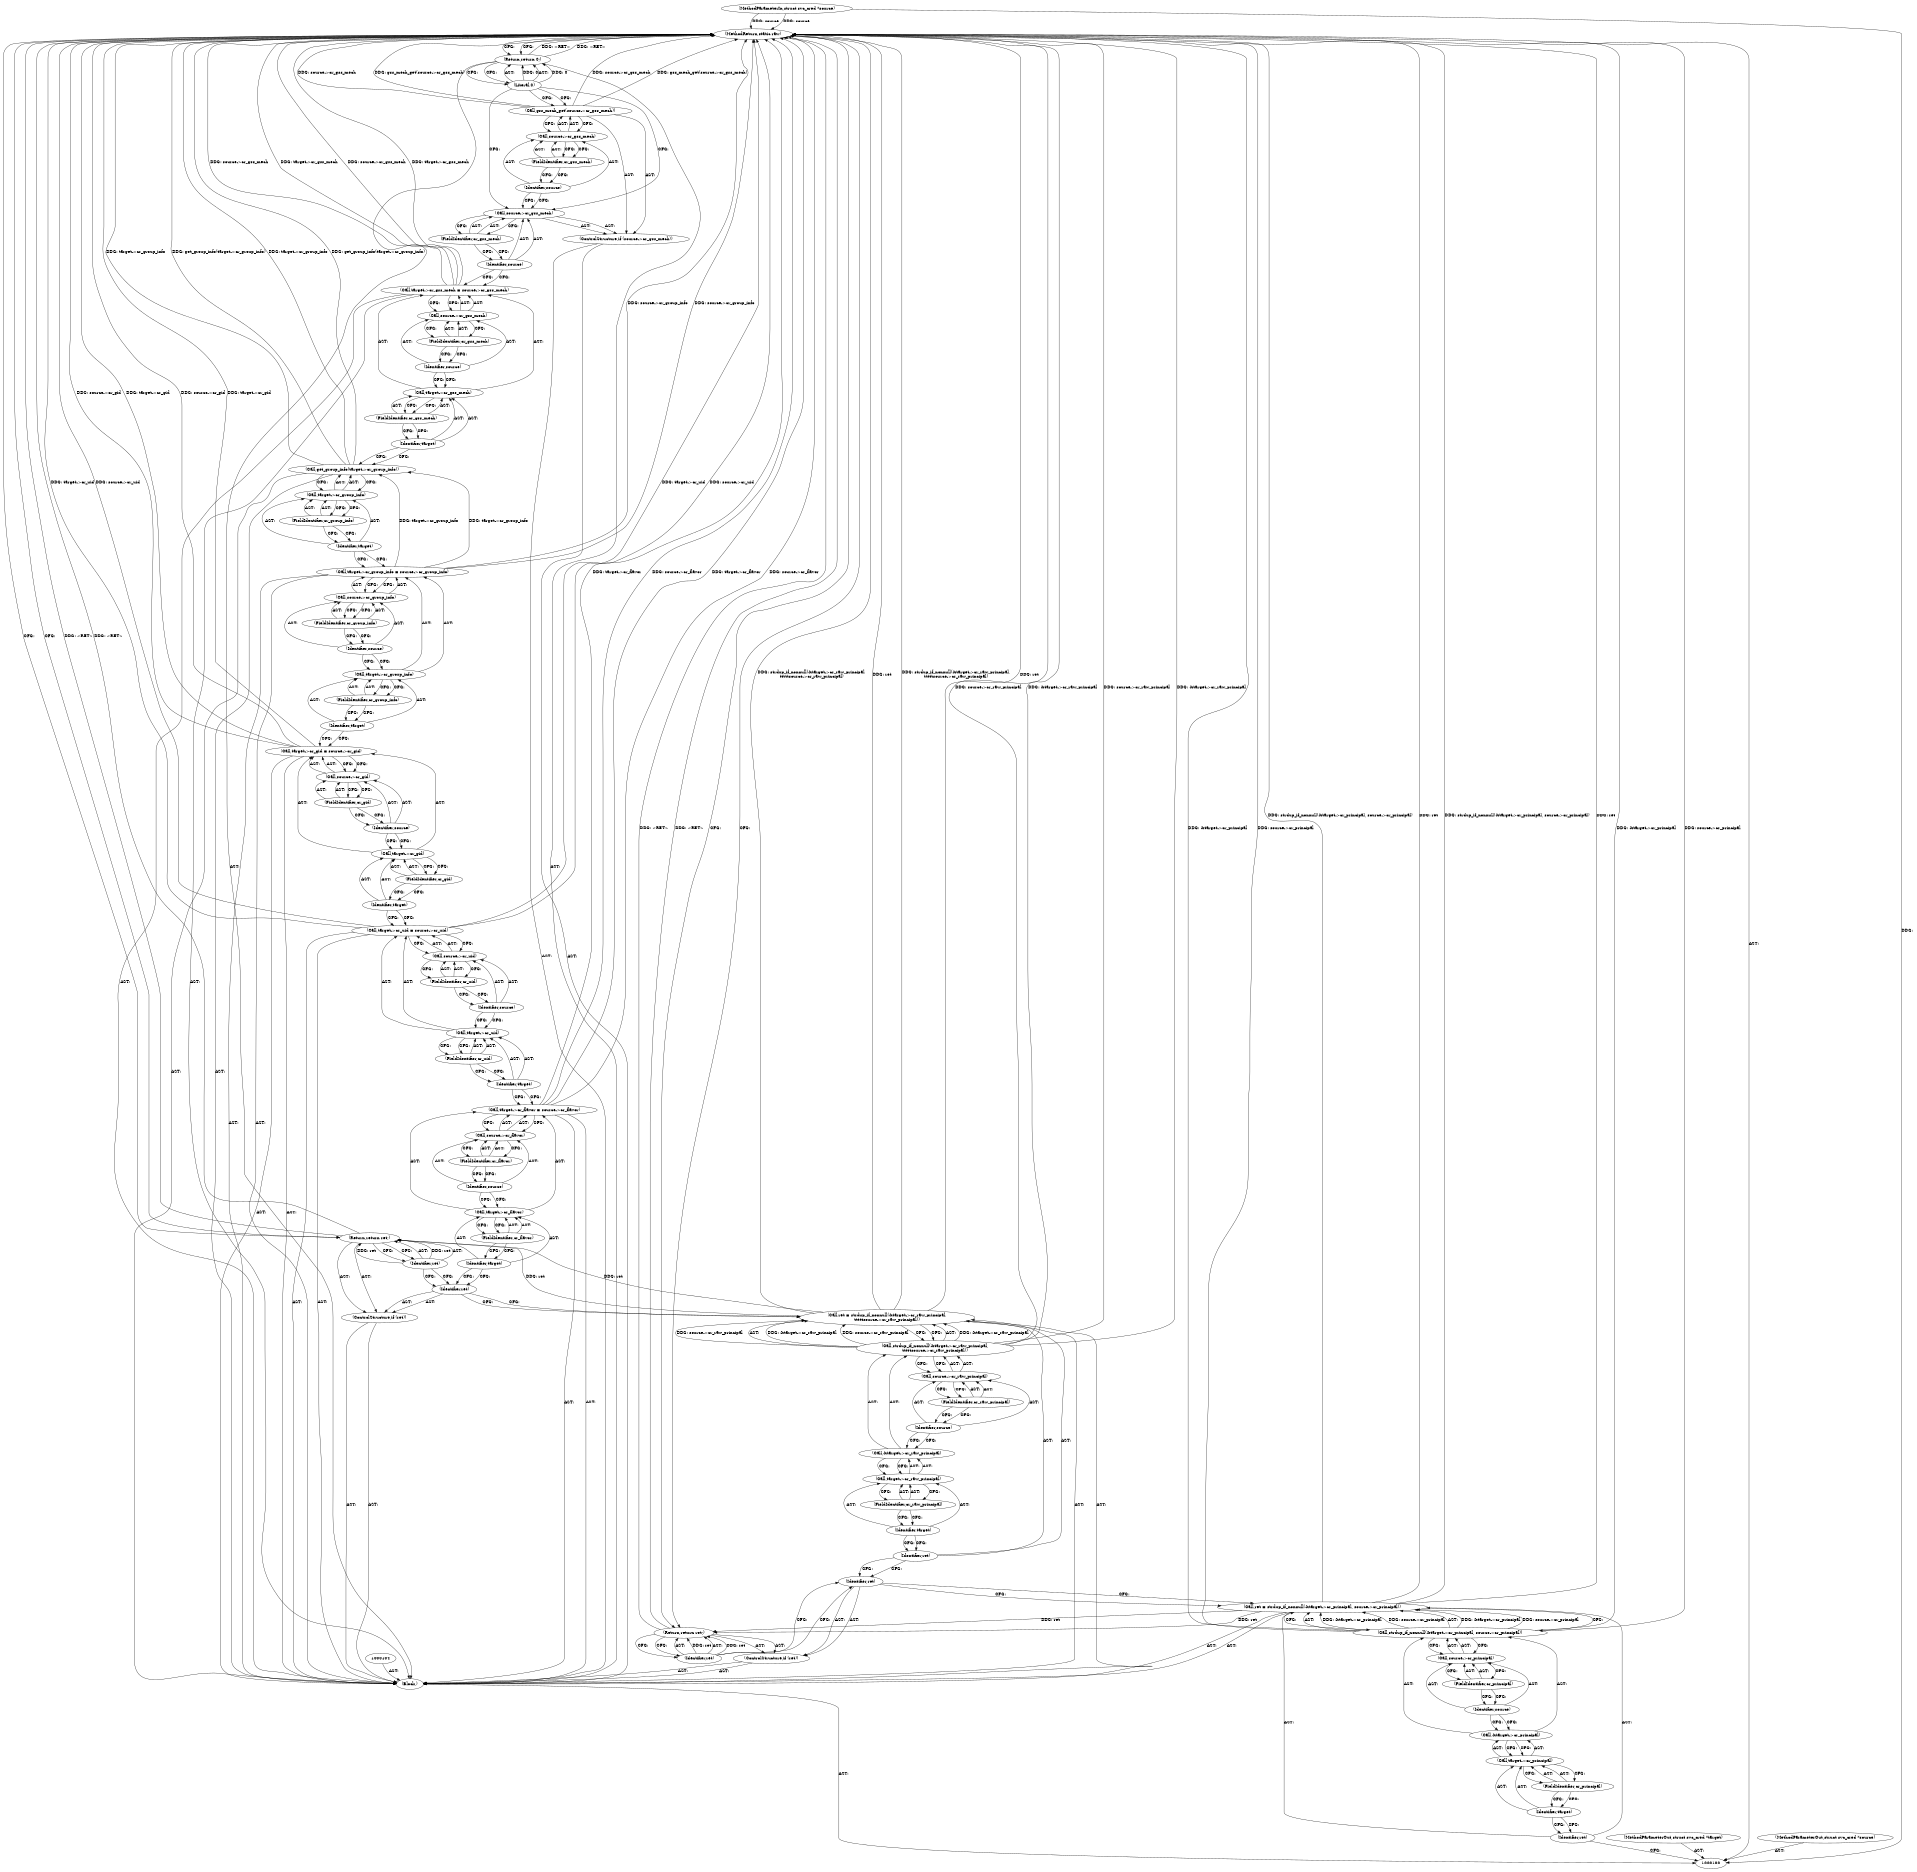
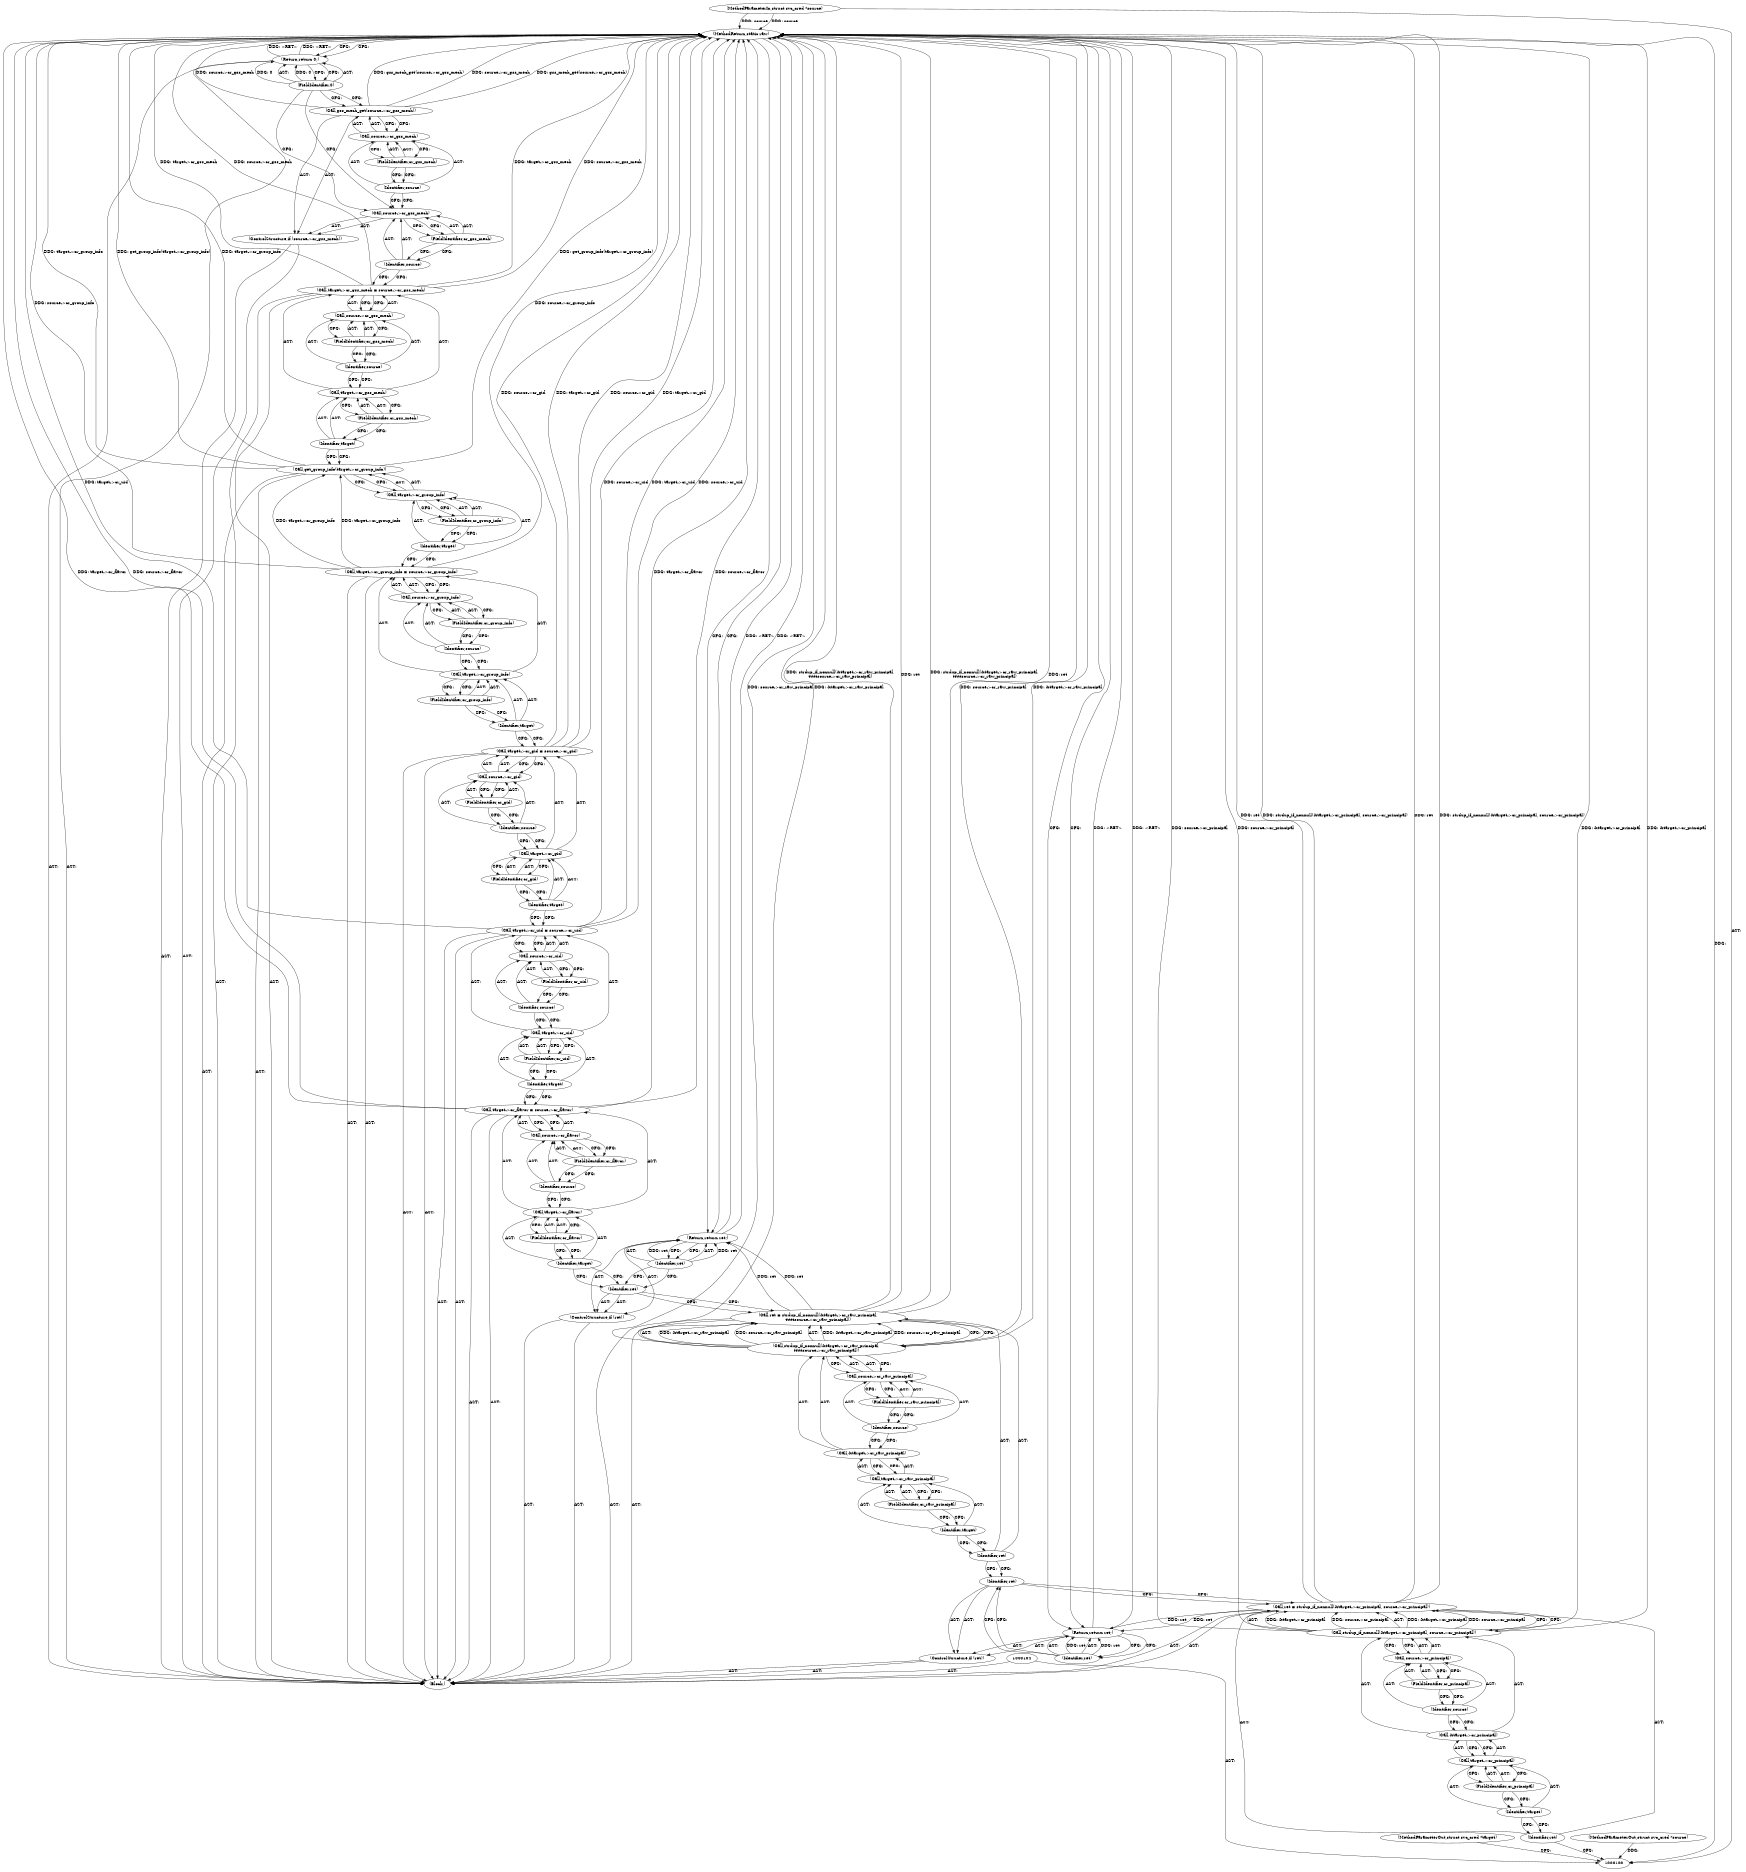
(524, 85) -> (316, 85)
(1908, 931) -> (1737, 931)
(1755, 944) -> (1721, 944)
(1700, 1851) -> (1547, 1851)
(1781, 1851) -> (1634, 1851)
(992, 1853) -> (1236, 1844)
